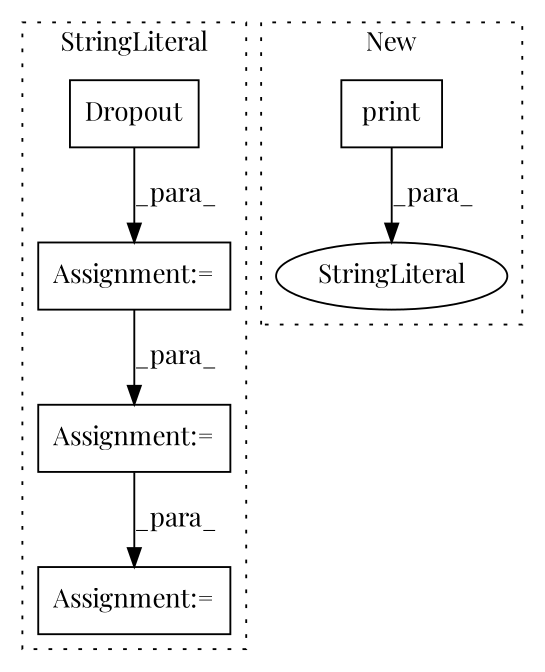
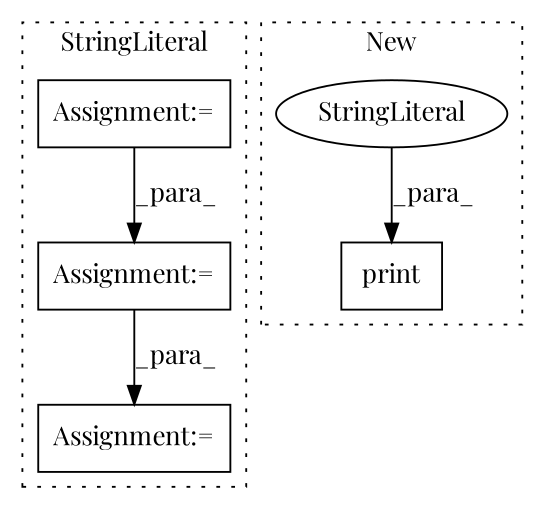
(134, 114) -> none
(392, 186) -> (392, 186)
